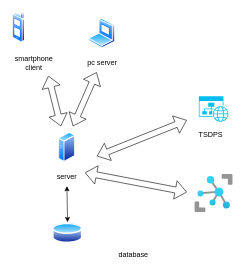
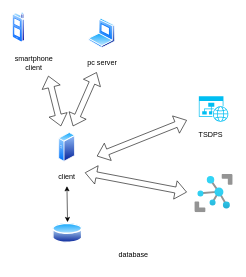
(67, 177) -> (67, 177)
